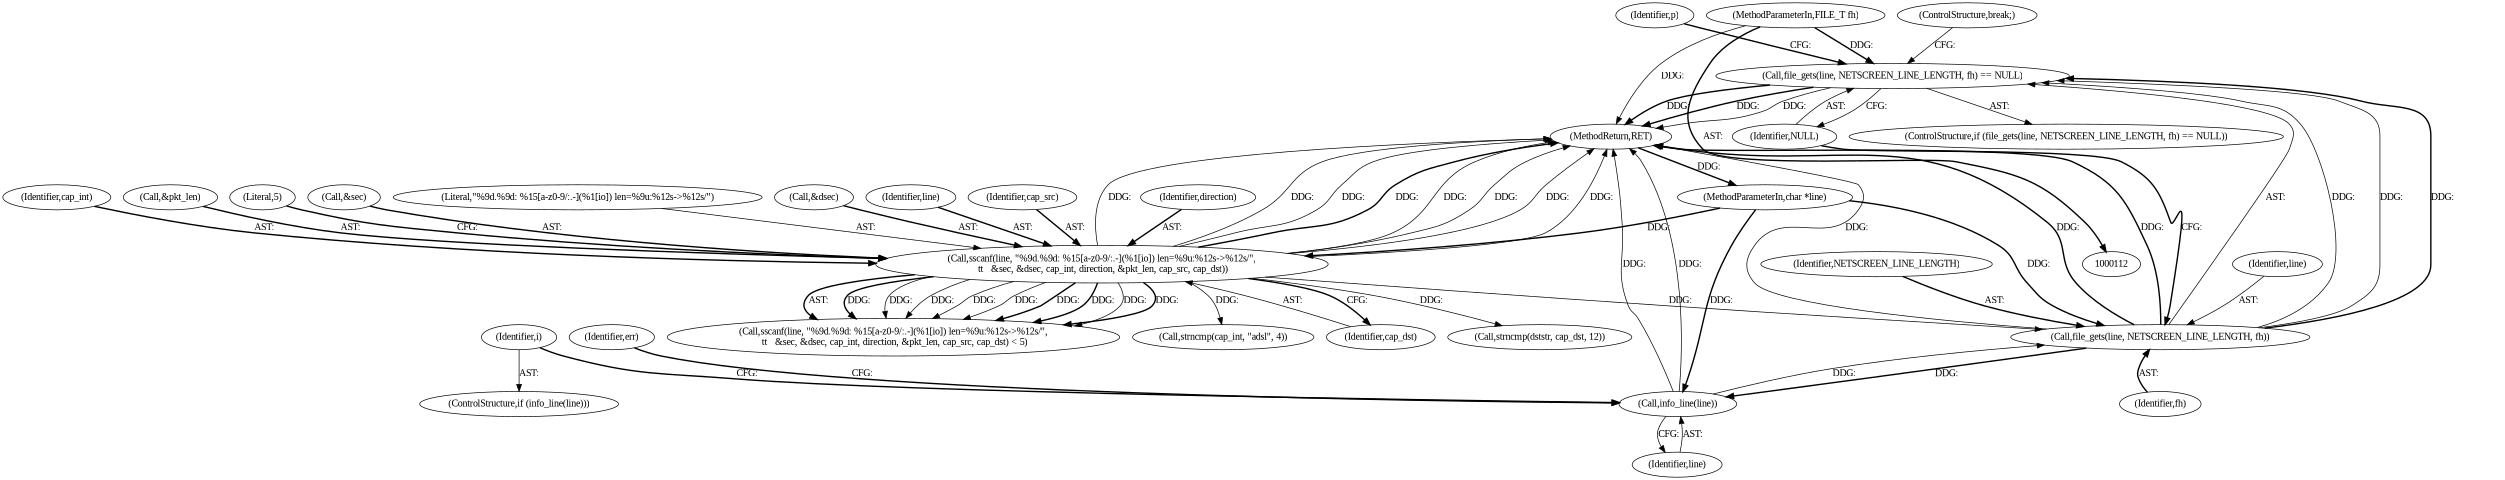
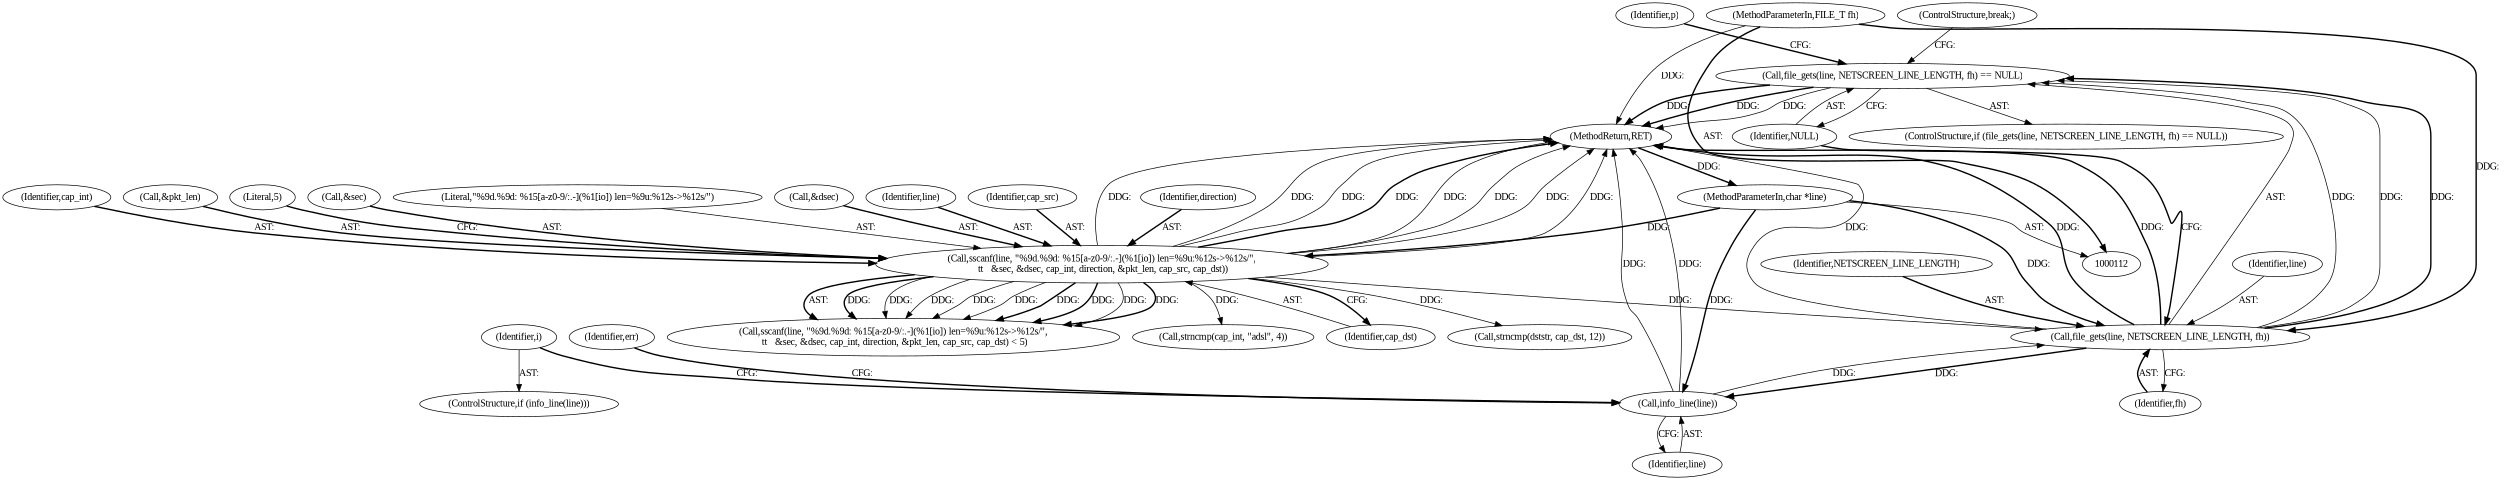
(1841, 44) -> (2368, 39)
none -> (1968, 214)
none -> (2165, 367)
